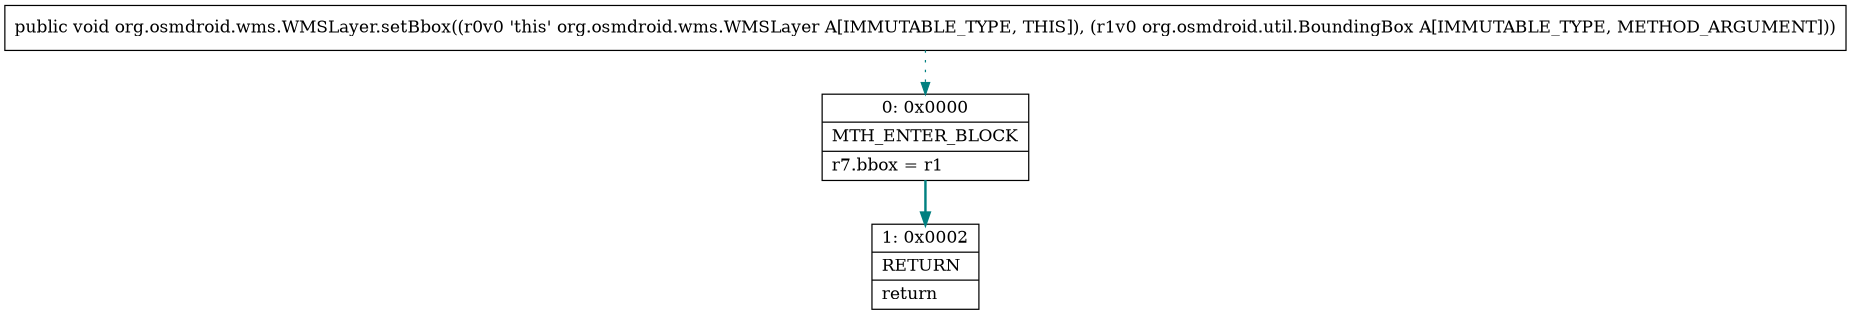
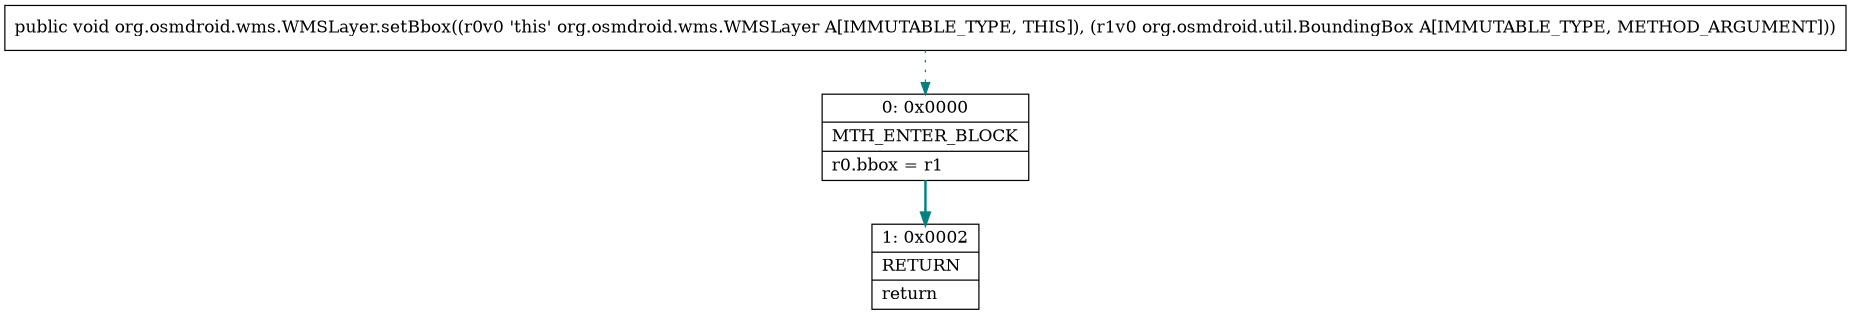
(888, 165) -> (888, 165)
